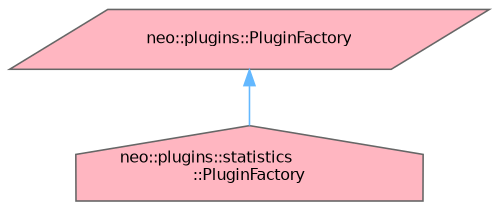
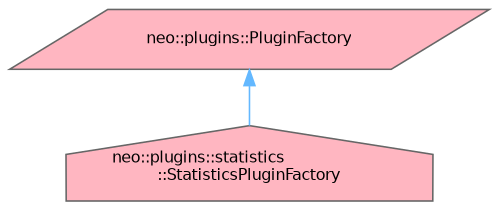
(249, 167) -> (249, 167)
